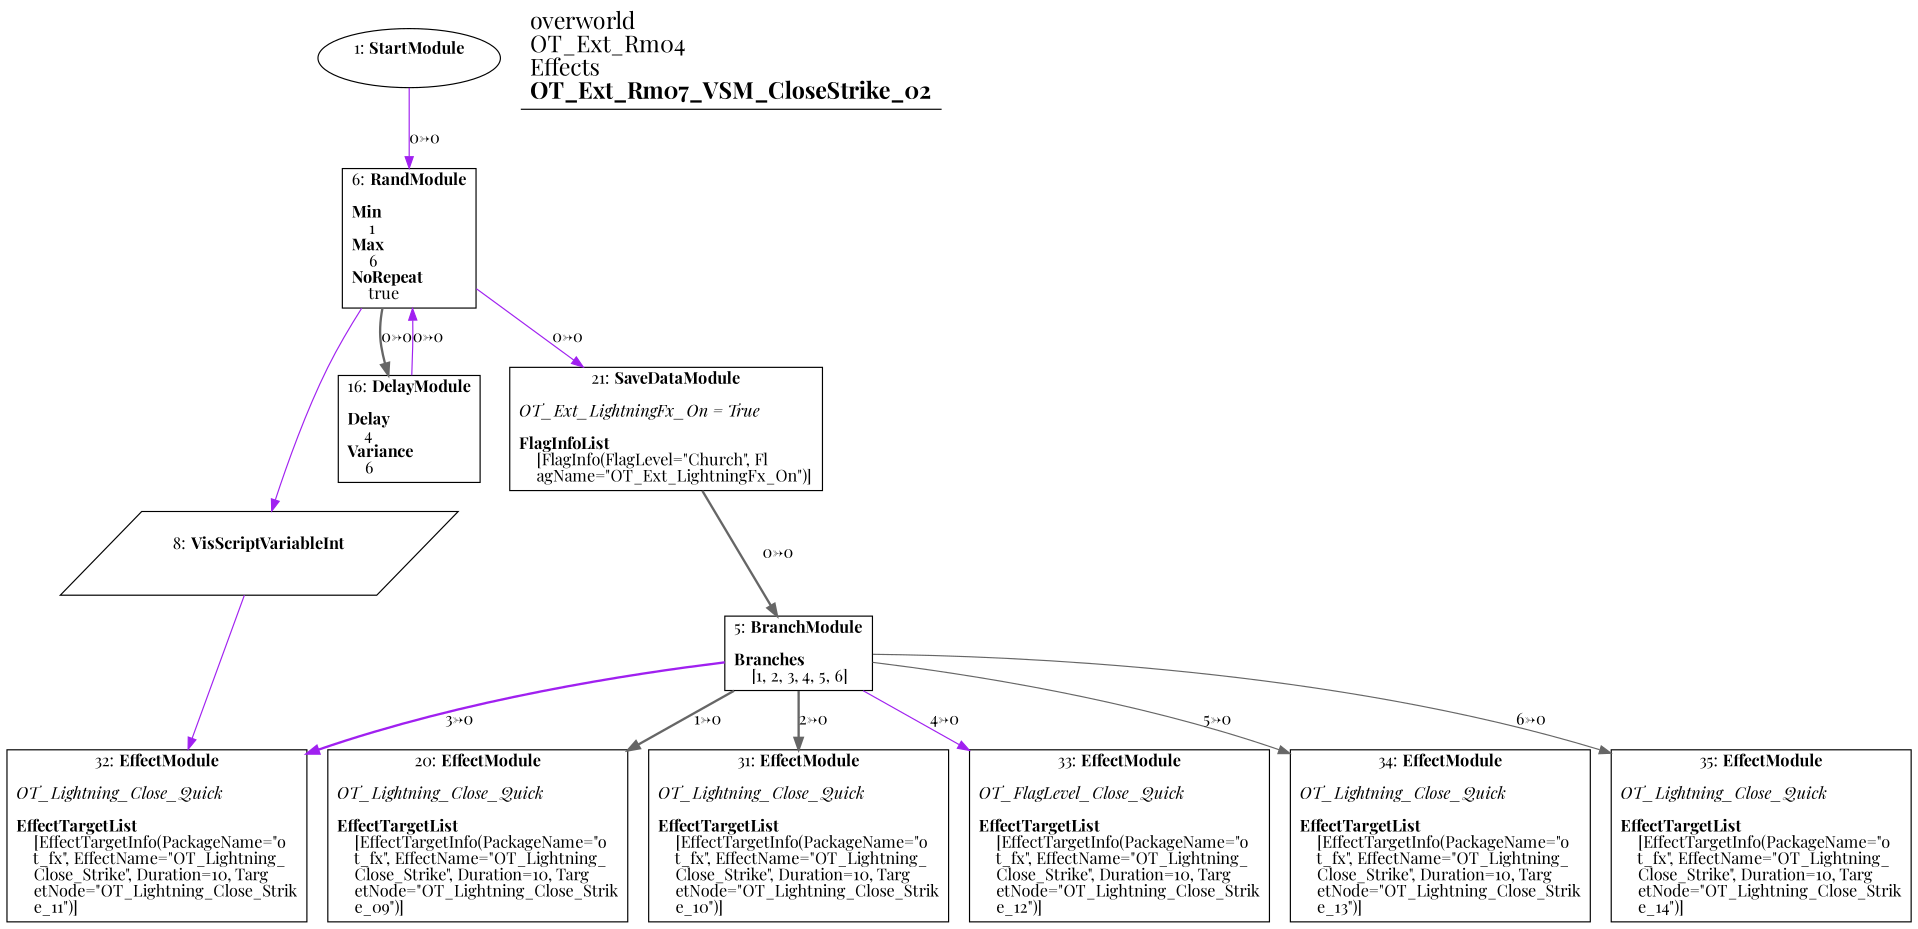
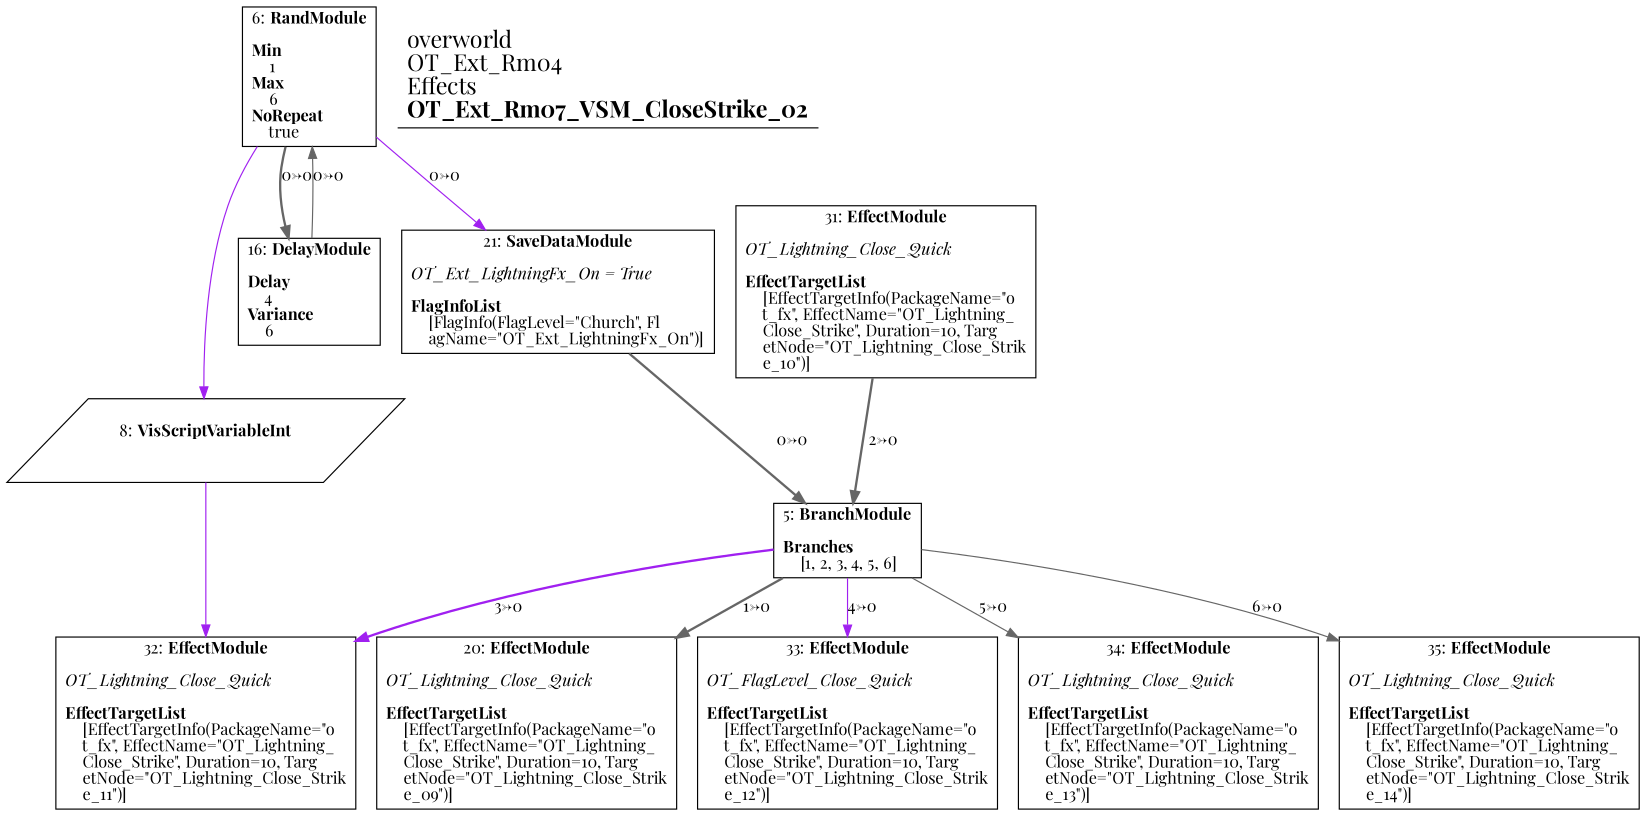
(409, 58) -> none
(413, 348) -> (313, 198)
(799, 714) -> (864, 435)
